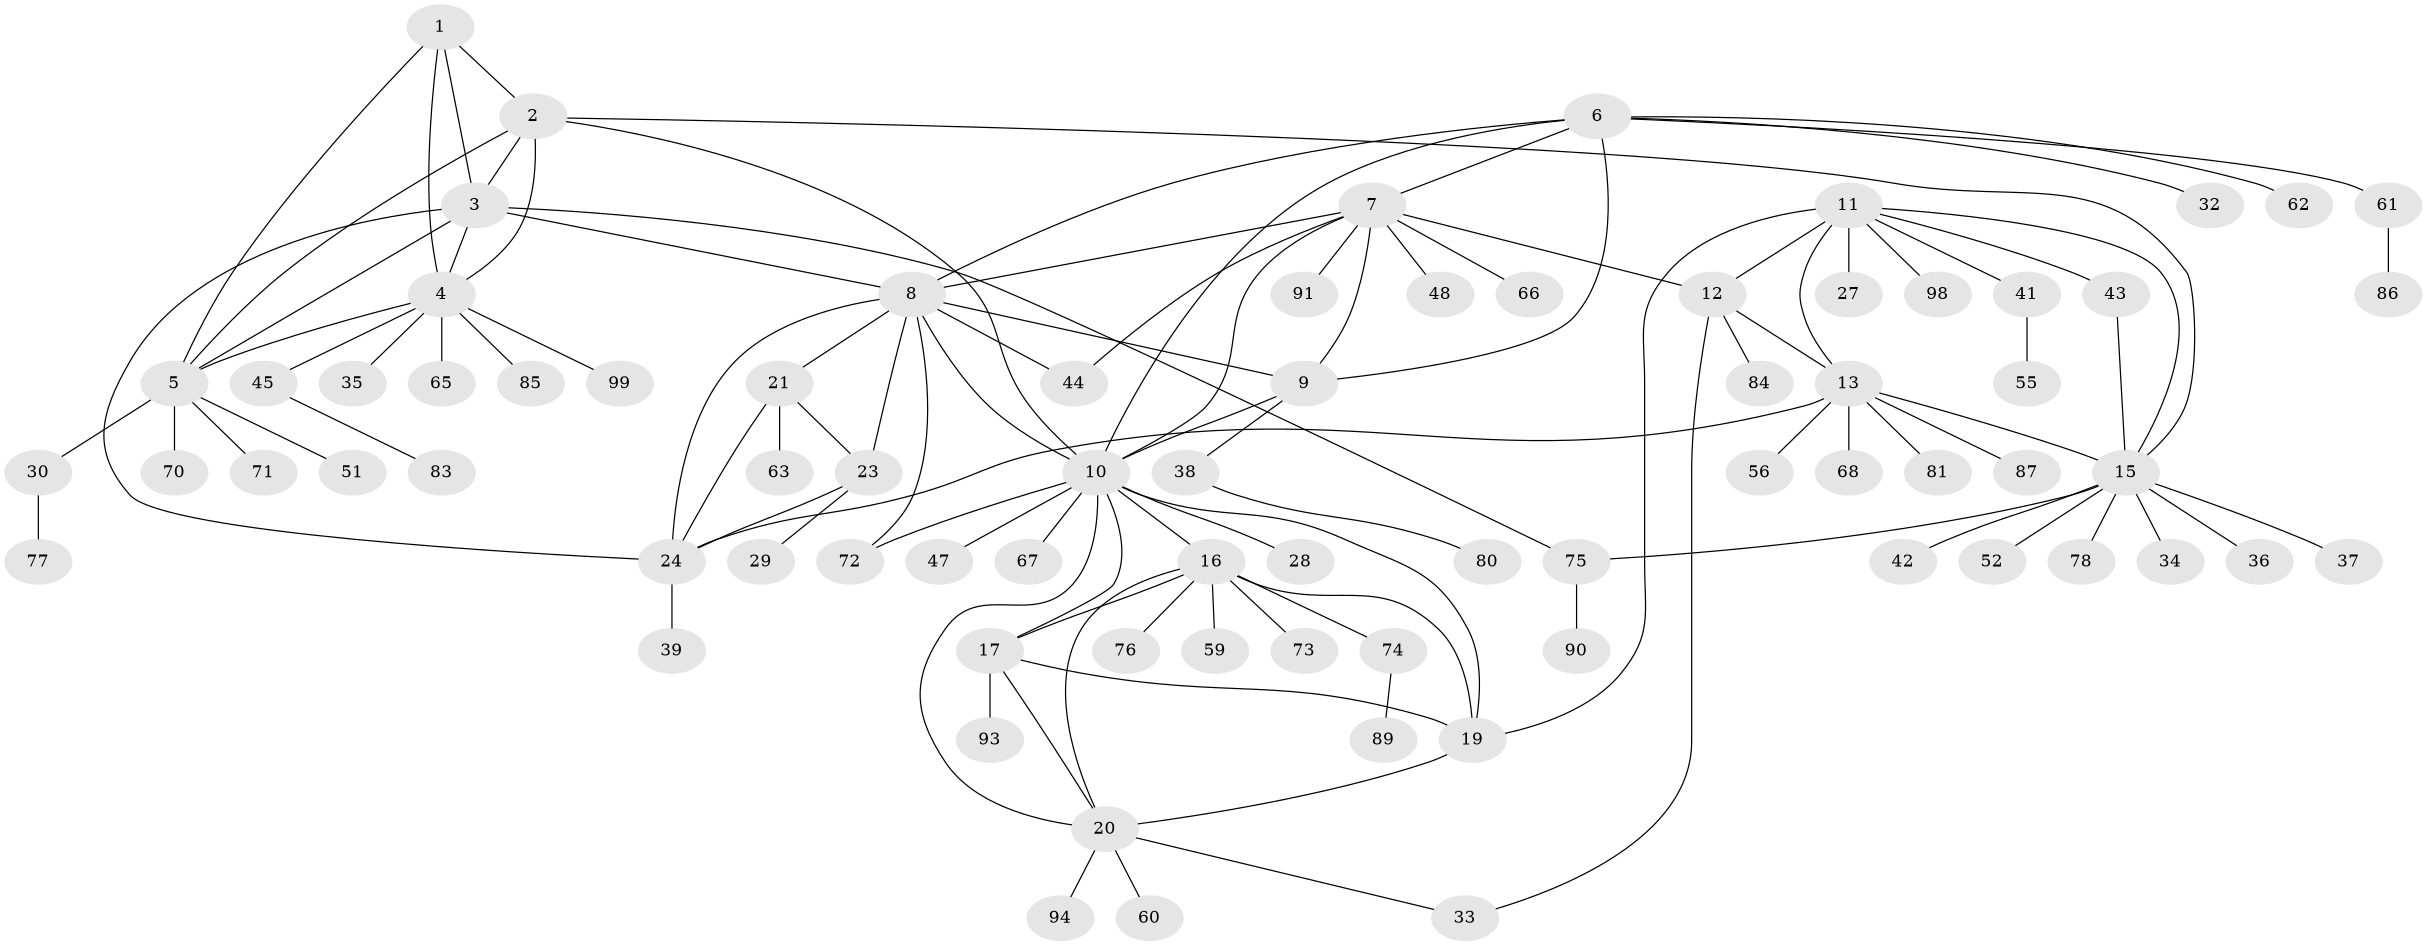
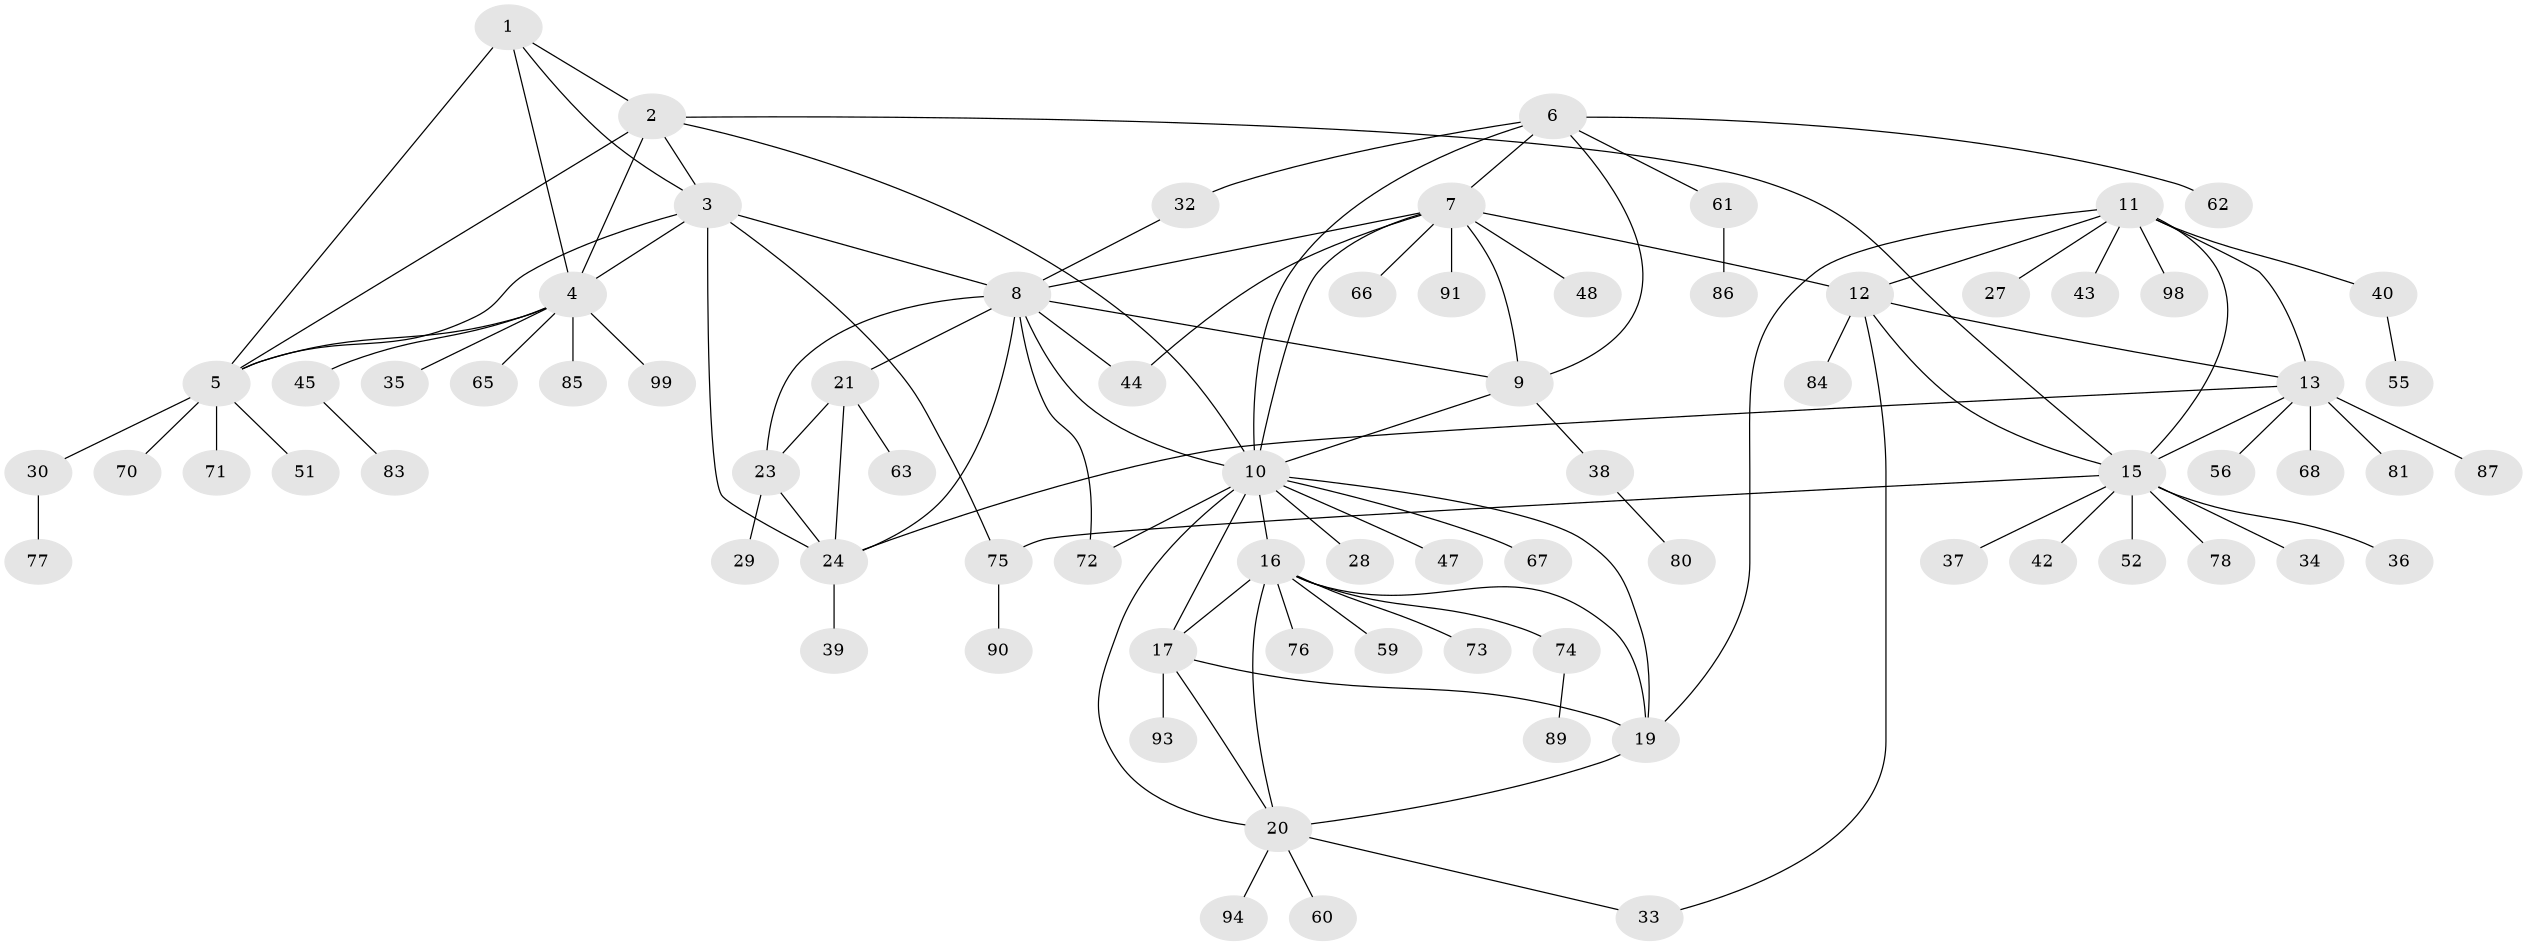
(1242, 166) -> (1101, 250)
(2027, 295) -> (2383, 295)
(2121, 384) -> (1972, 412)
